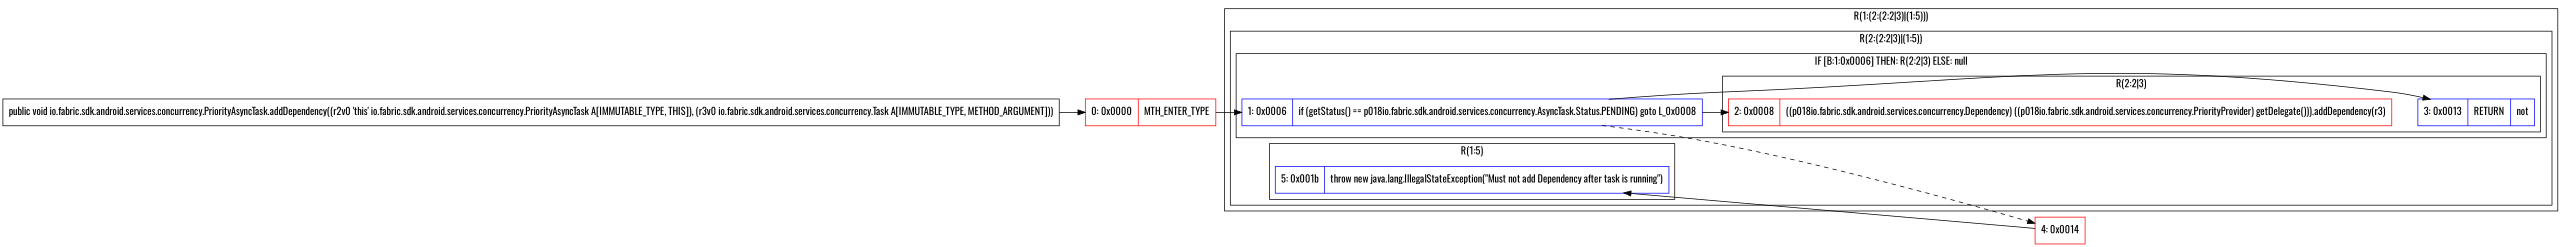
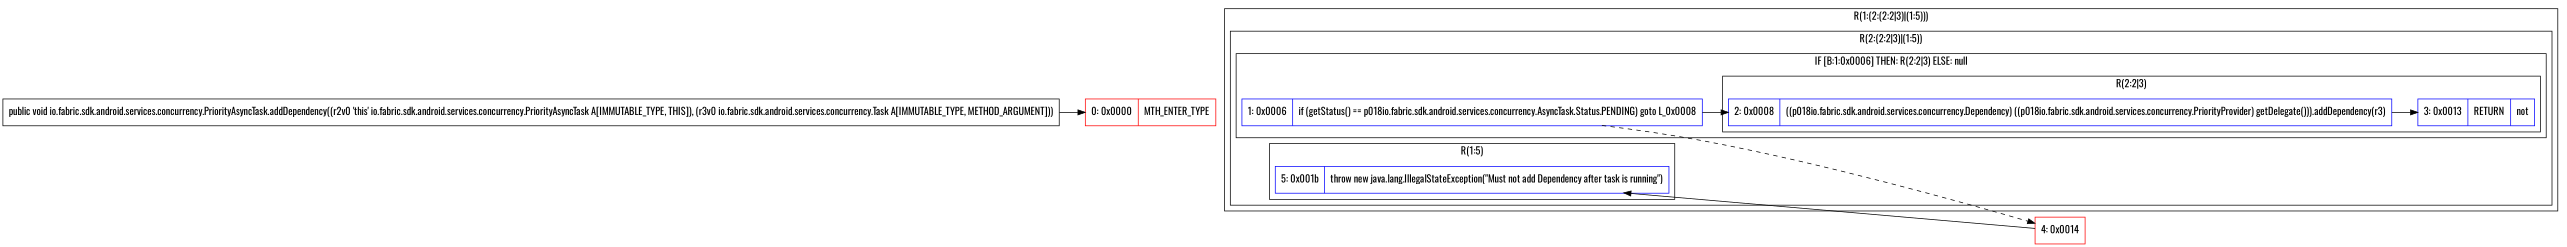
(1935, 81) -> (2401, 112)
(1225, 112) -> none
(2060, 112) -> (2060, 112)
